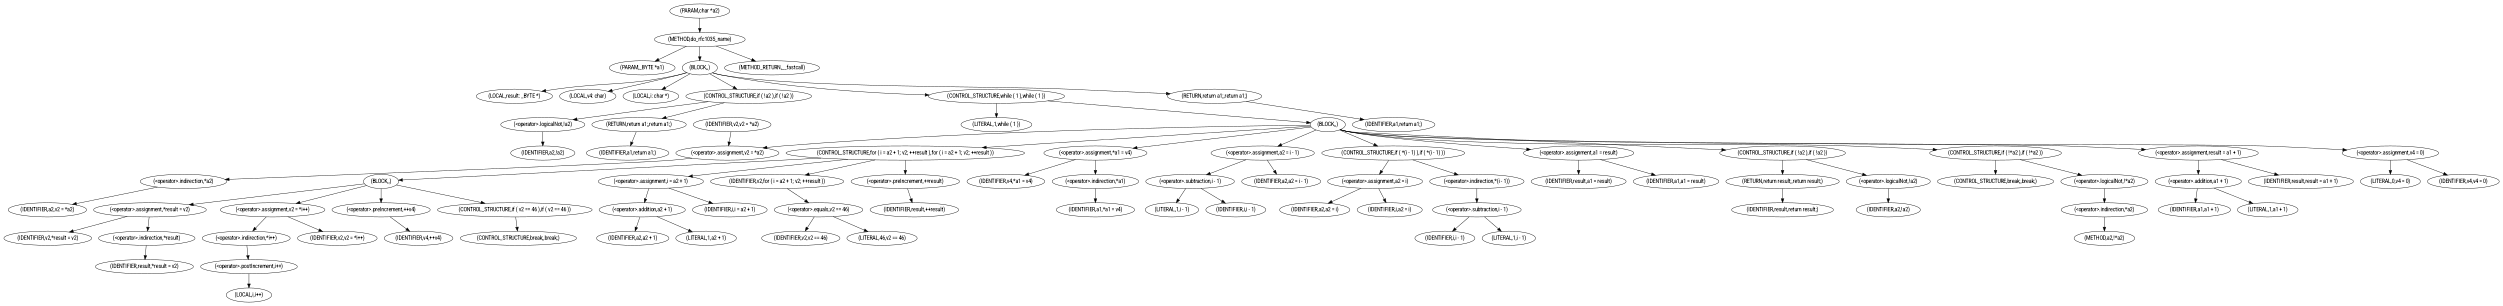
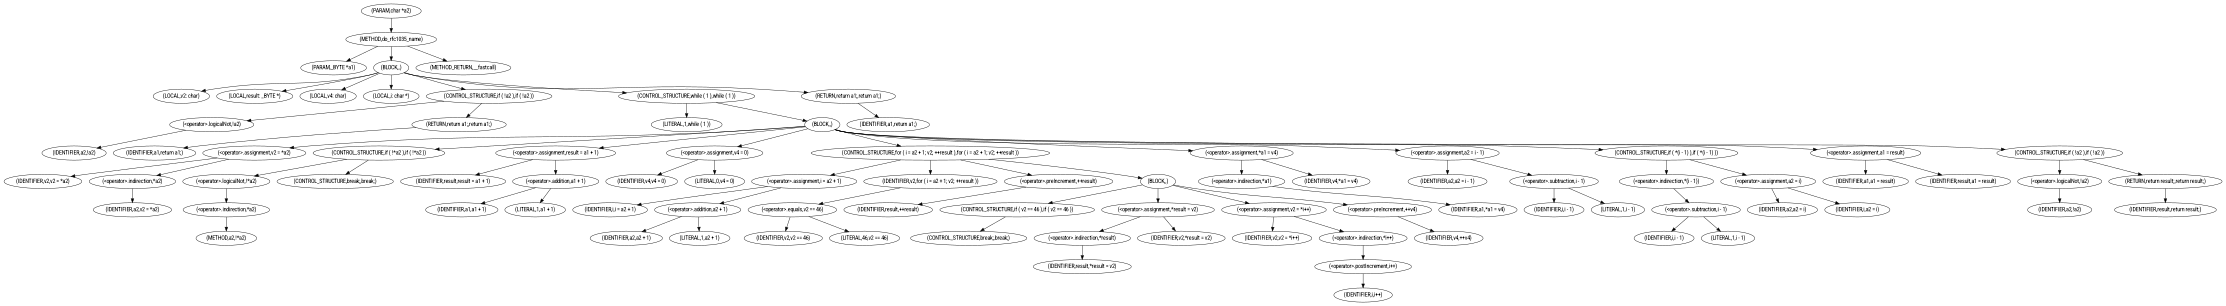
none -> (181, 96)
(730, 137) -> (146, 167)
(249, 295) -> (1363, 295)
